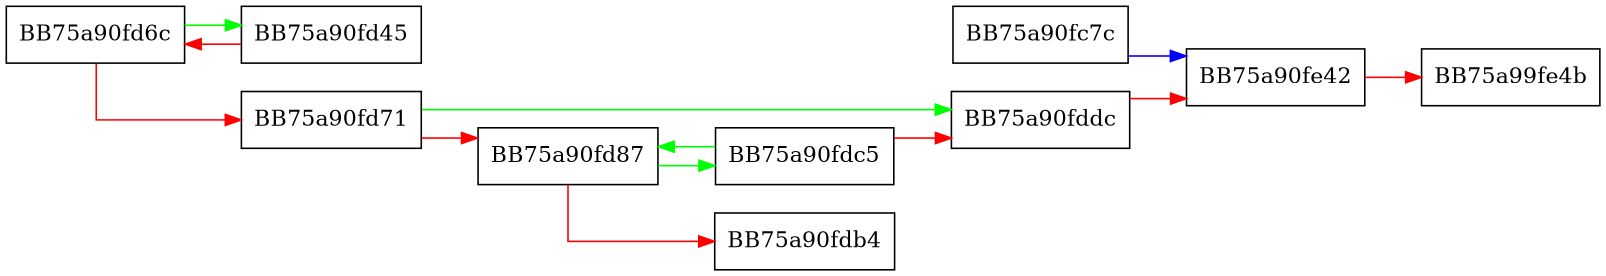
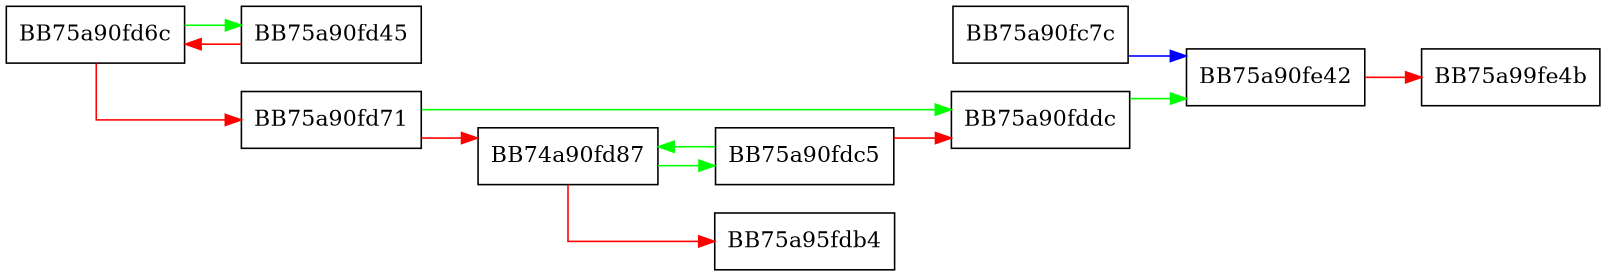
(1150, 99) -> (1150, 99)
(568, 156) -> (568, 156)
(805, 241) -> (805, 241)
